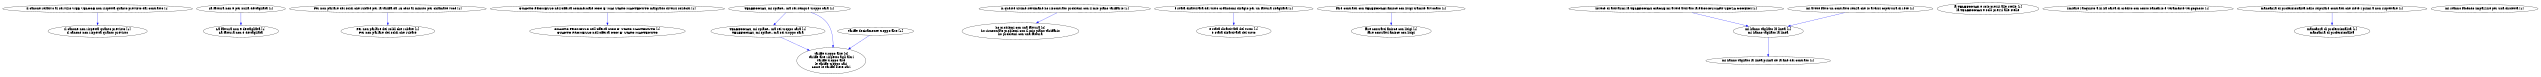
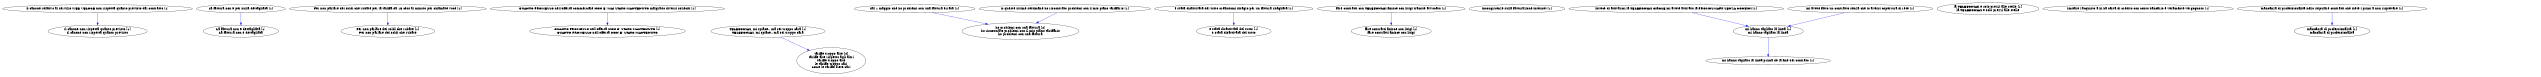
(789, 9) -> none
none -> (915, 9)
none -> (1517, 9)
(2485, 9) -> none
(876, 31) -> none
